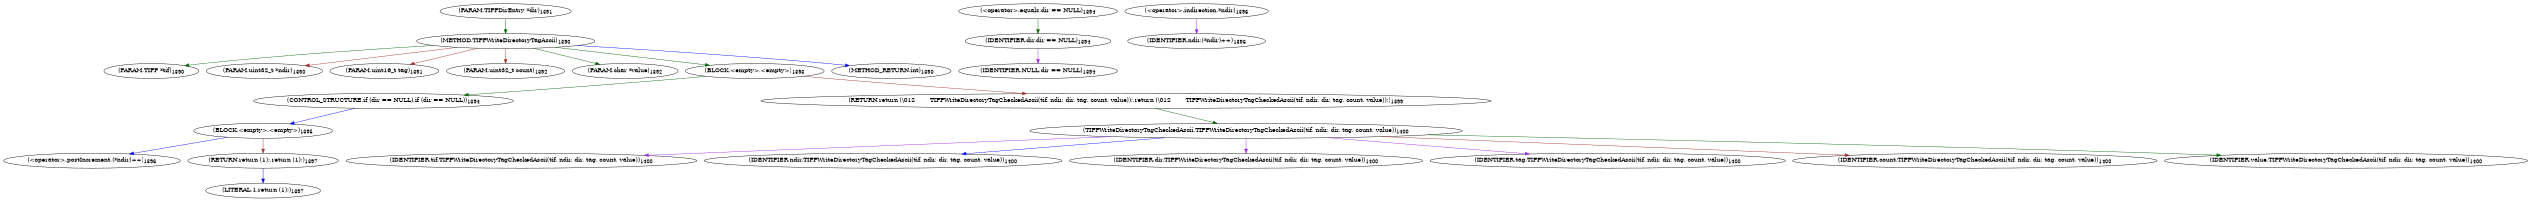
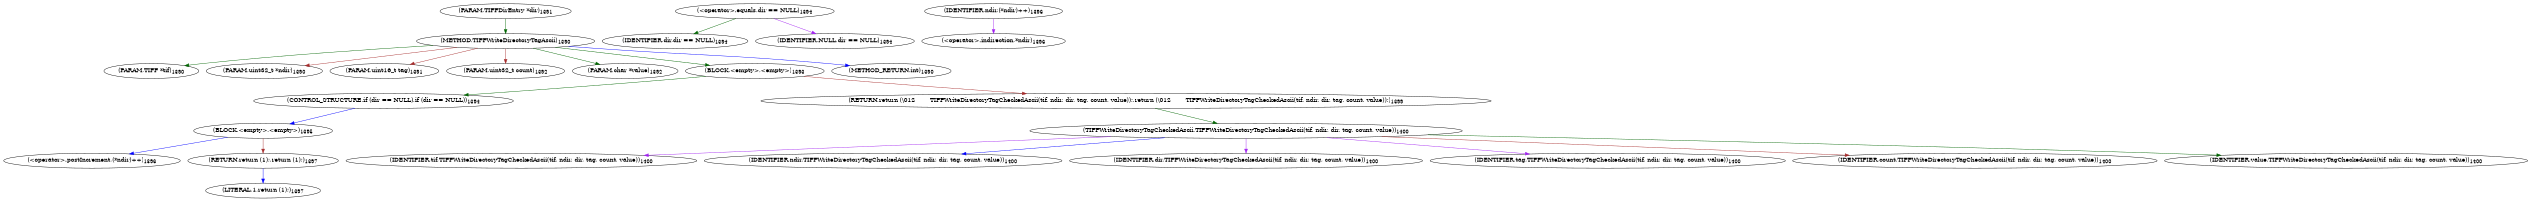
(1197, 24) -> (994, 24)
(1038, 54) -> (793, 25)
